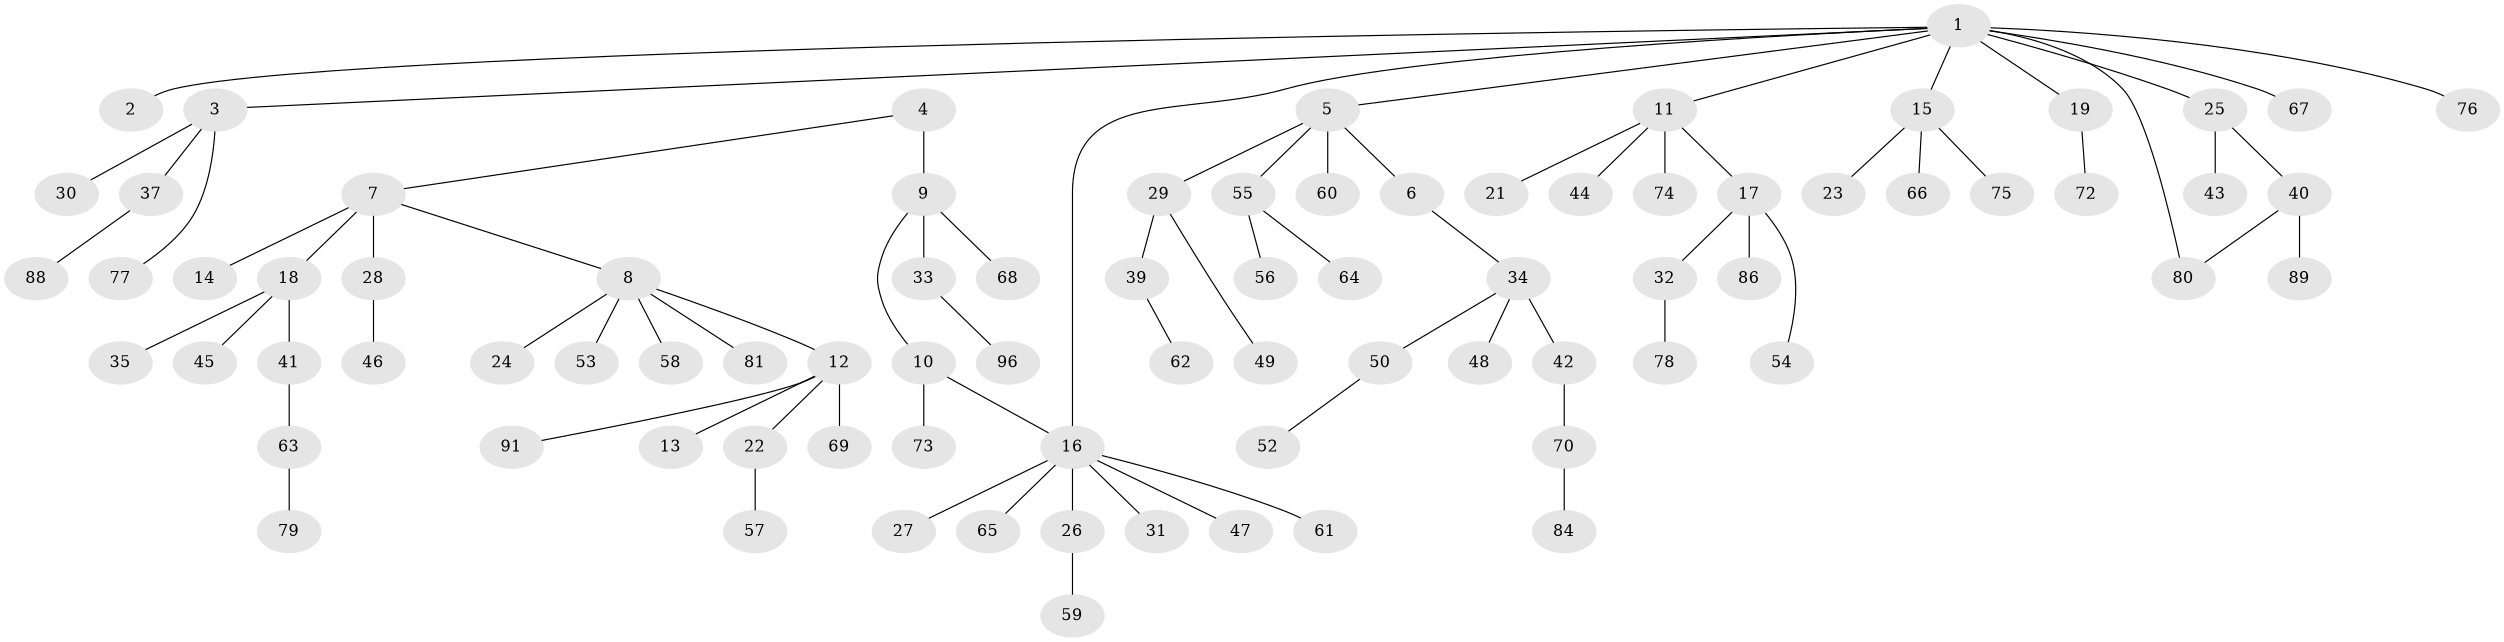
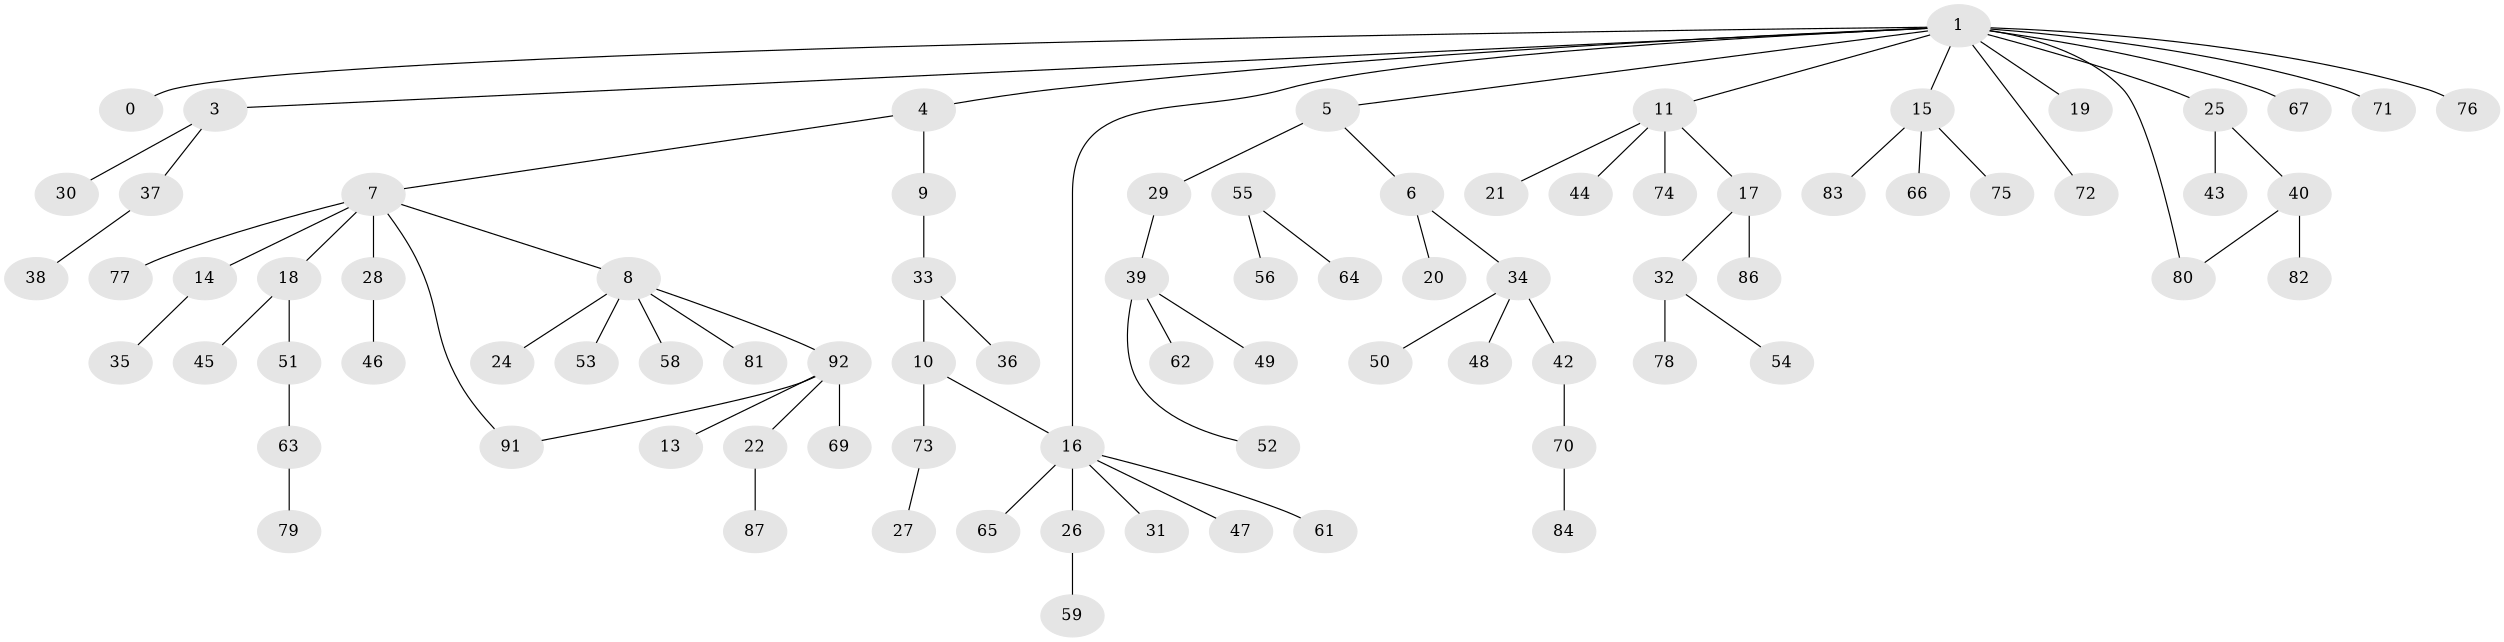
none -> (1318, 65)
(131, 110) -> (131, 110)
none -> (2384, 110)
(1286, 152) -> none
(2083, 152) -> (2022, 110)
(1328, 194) -> none
(1834, 194) -> (1834, 194)
(197, 208) -> (244, 230)
(1795, 274) -> (1723, 321)
(36, 279) -> (36, 279)
(878, 279) -> (924, 321)
(1008, 279) -> none
(1211, 279) -> (1201, 321)
none -> (1434, 279)
(2300, 279) -> (2300, 279)
(205, 321) -> (163, 321)
none -> (437, 323)
(289, 363) -> (289, 363)
(839, 363) -> (839, 363)
(1008, 363) -> (1008, 363)
(1324, 405) -> (1148, 396)
(988, 489) -> (914, 489)
(755, 532) -> (755, 532)
